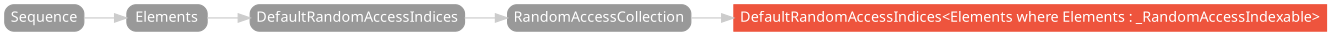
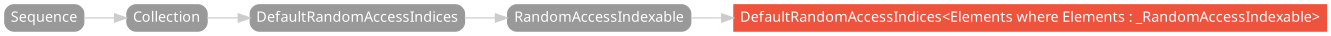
(167, 18) -> (167, 18)
(599, 18) -> (599, 18)
